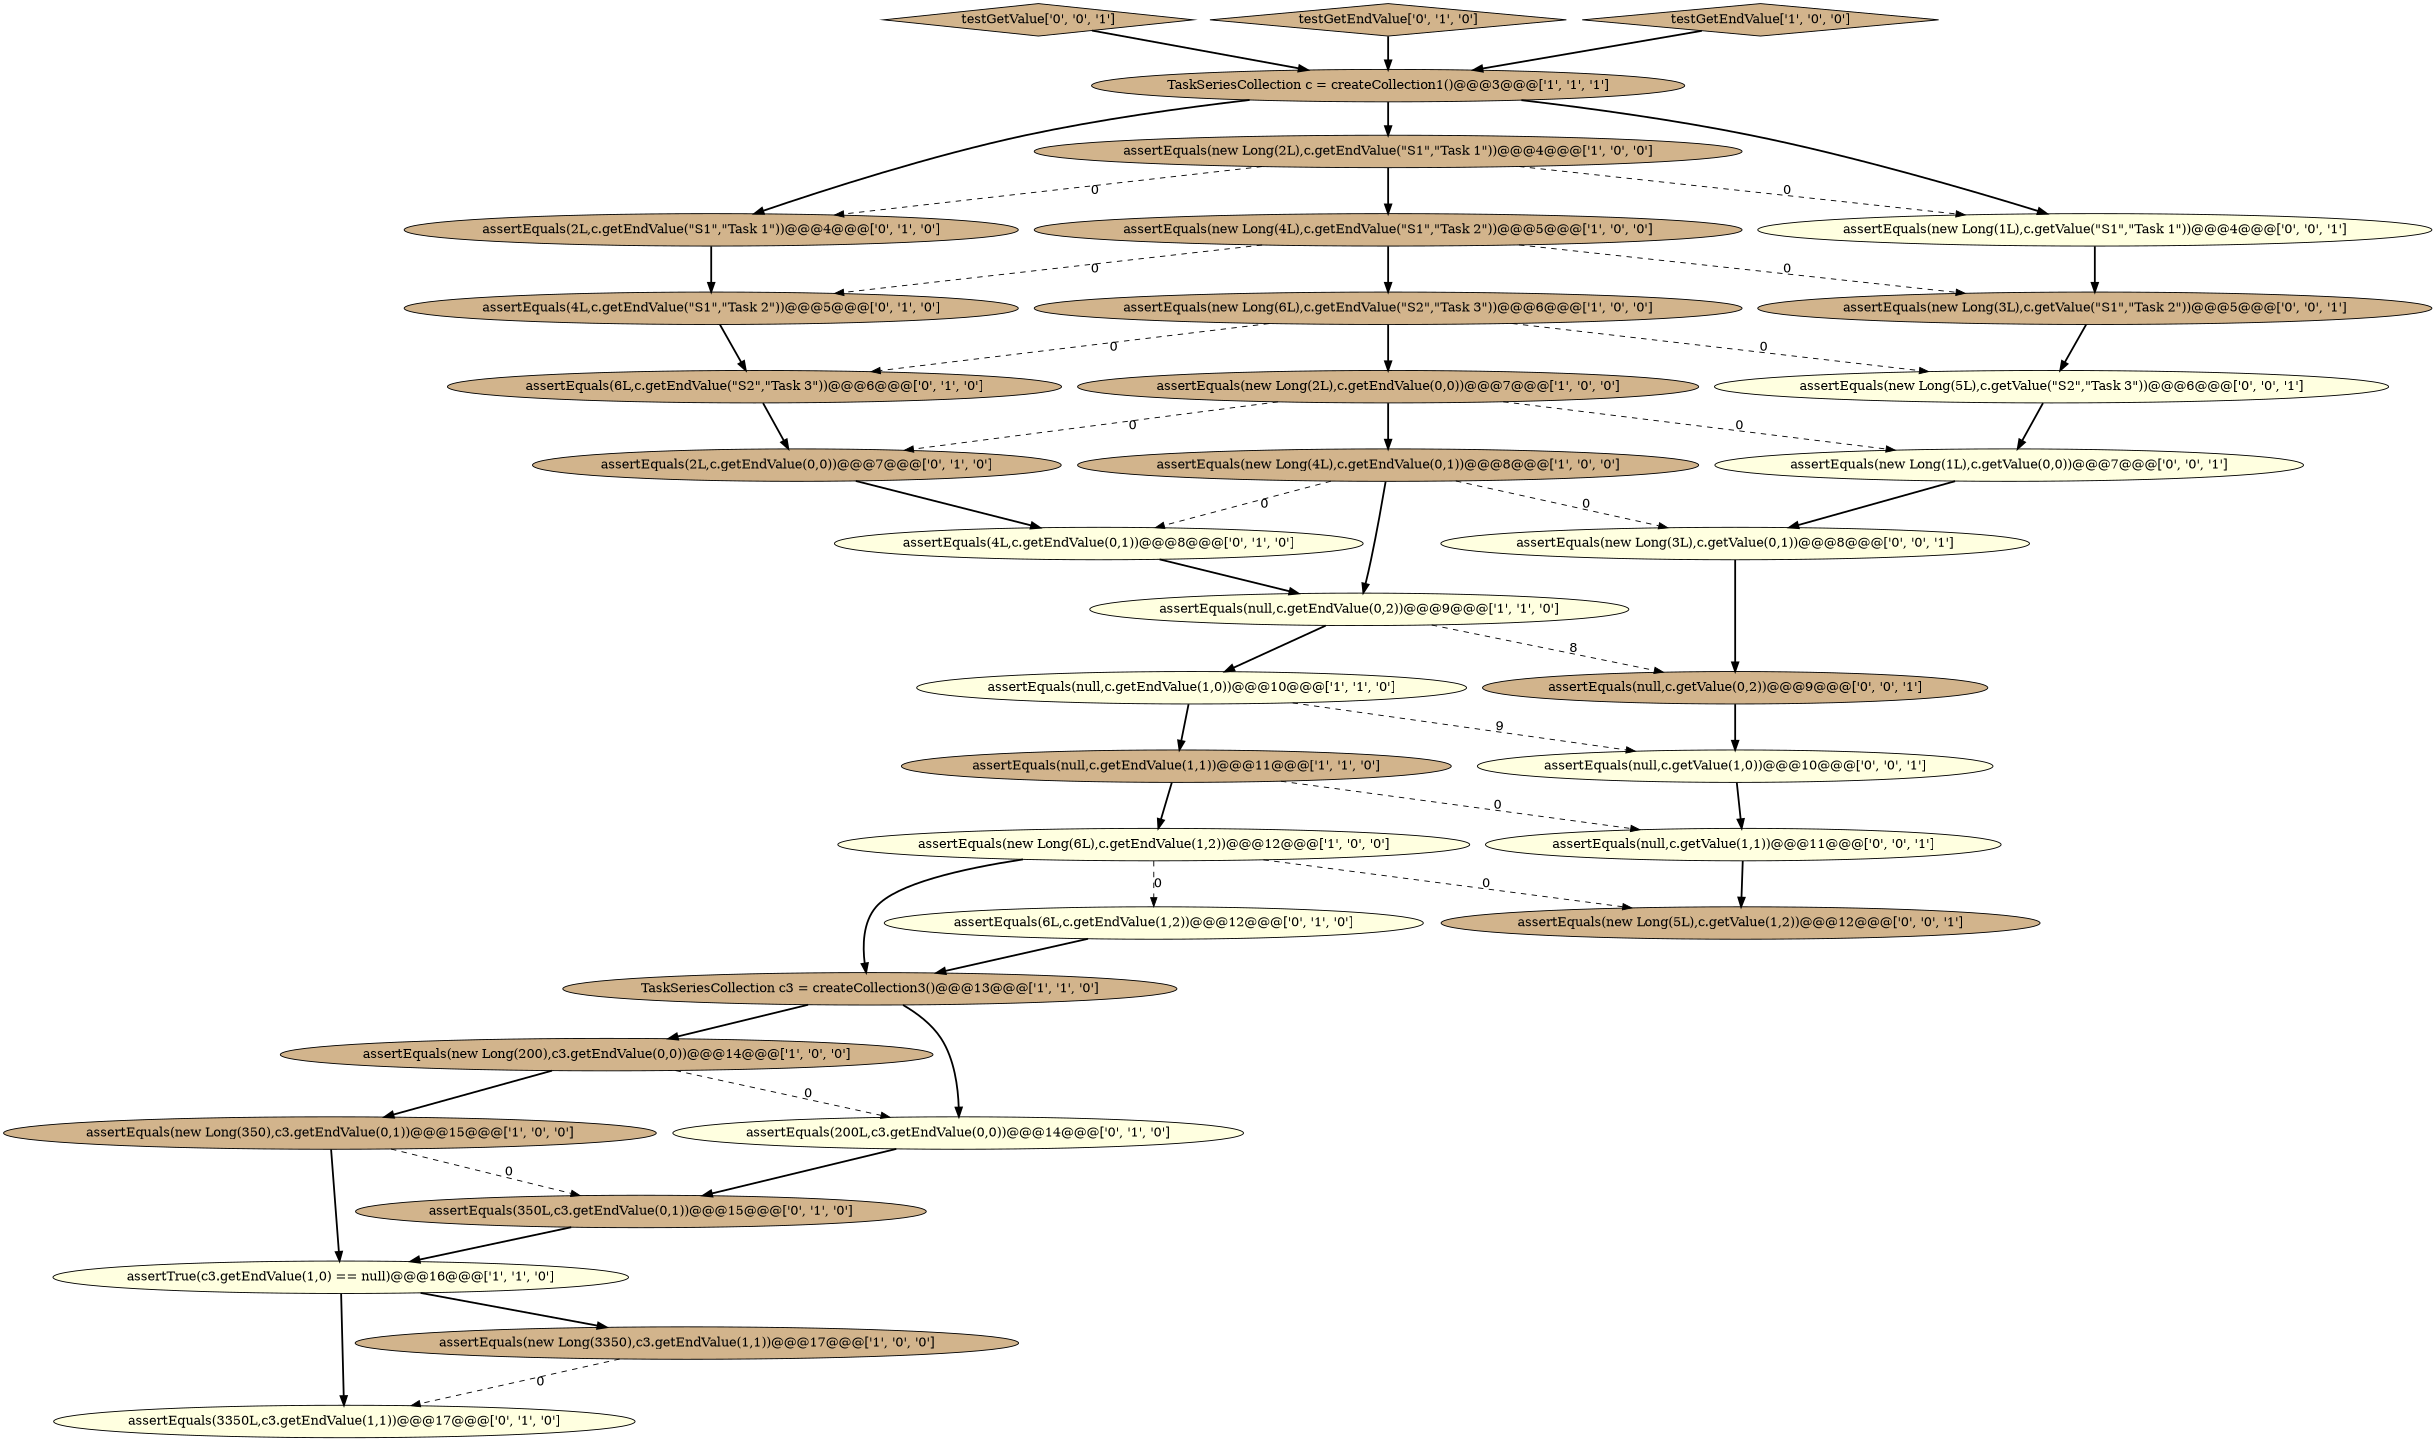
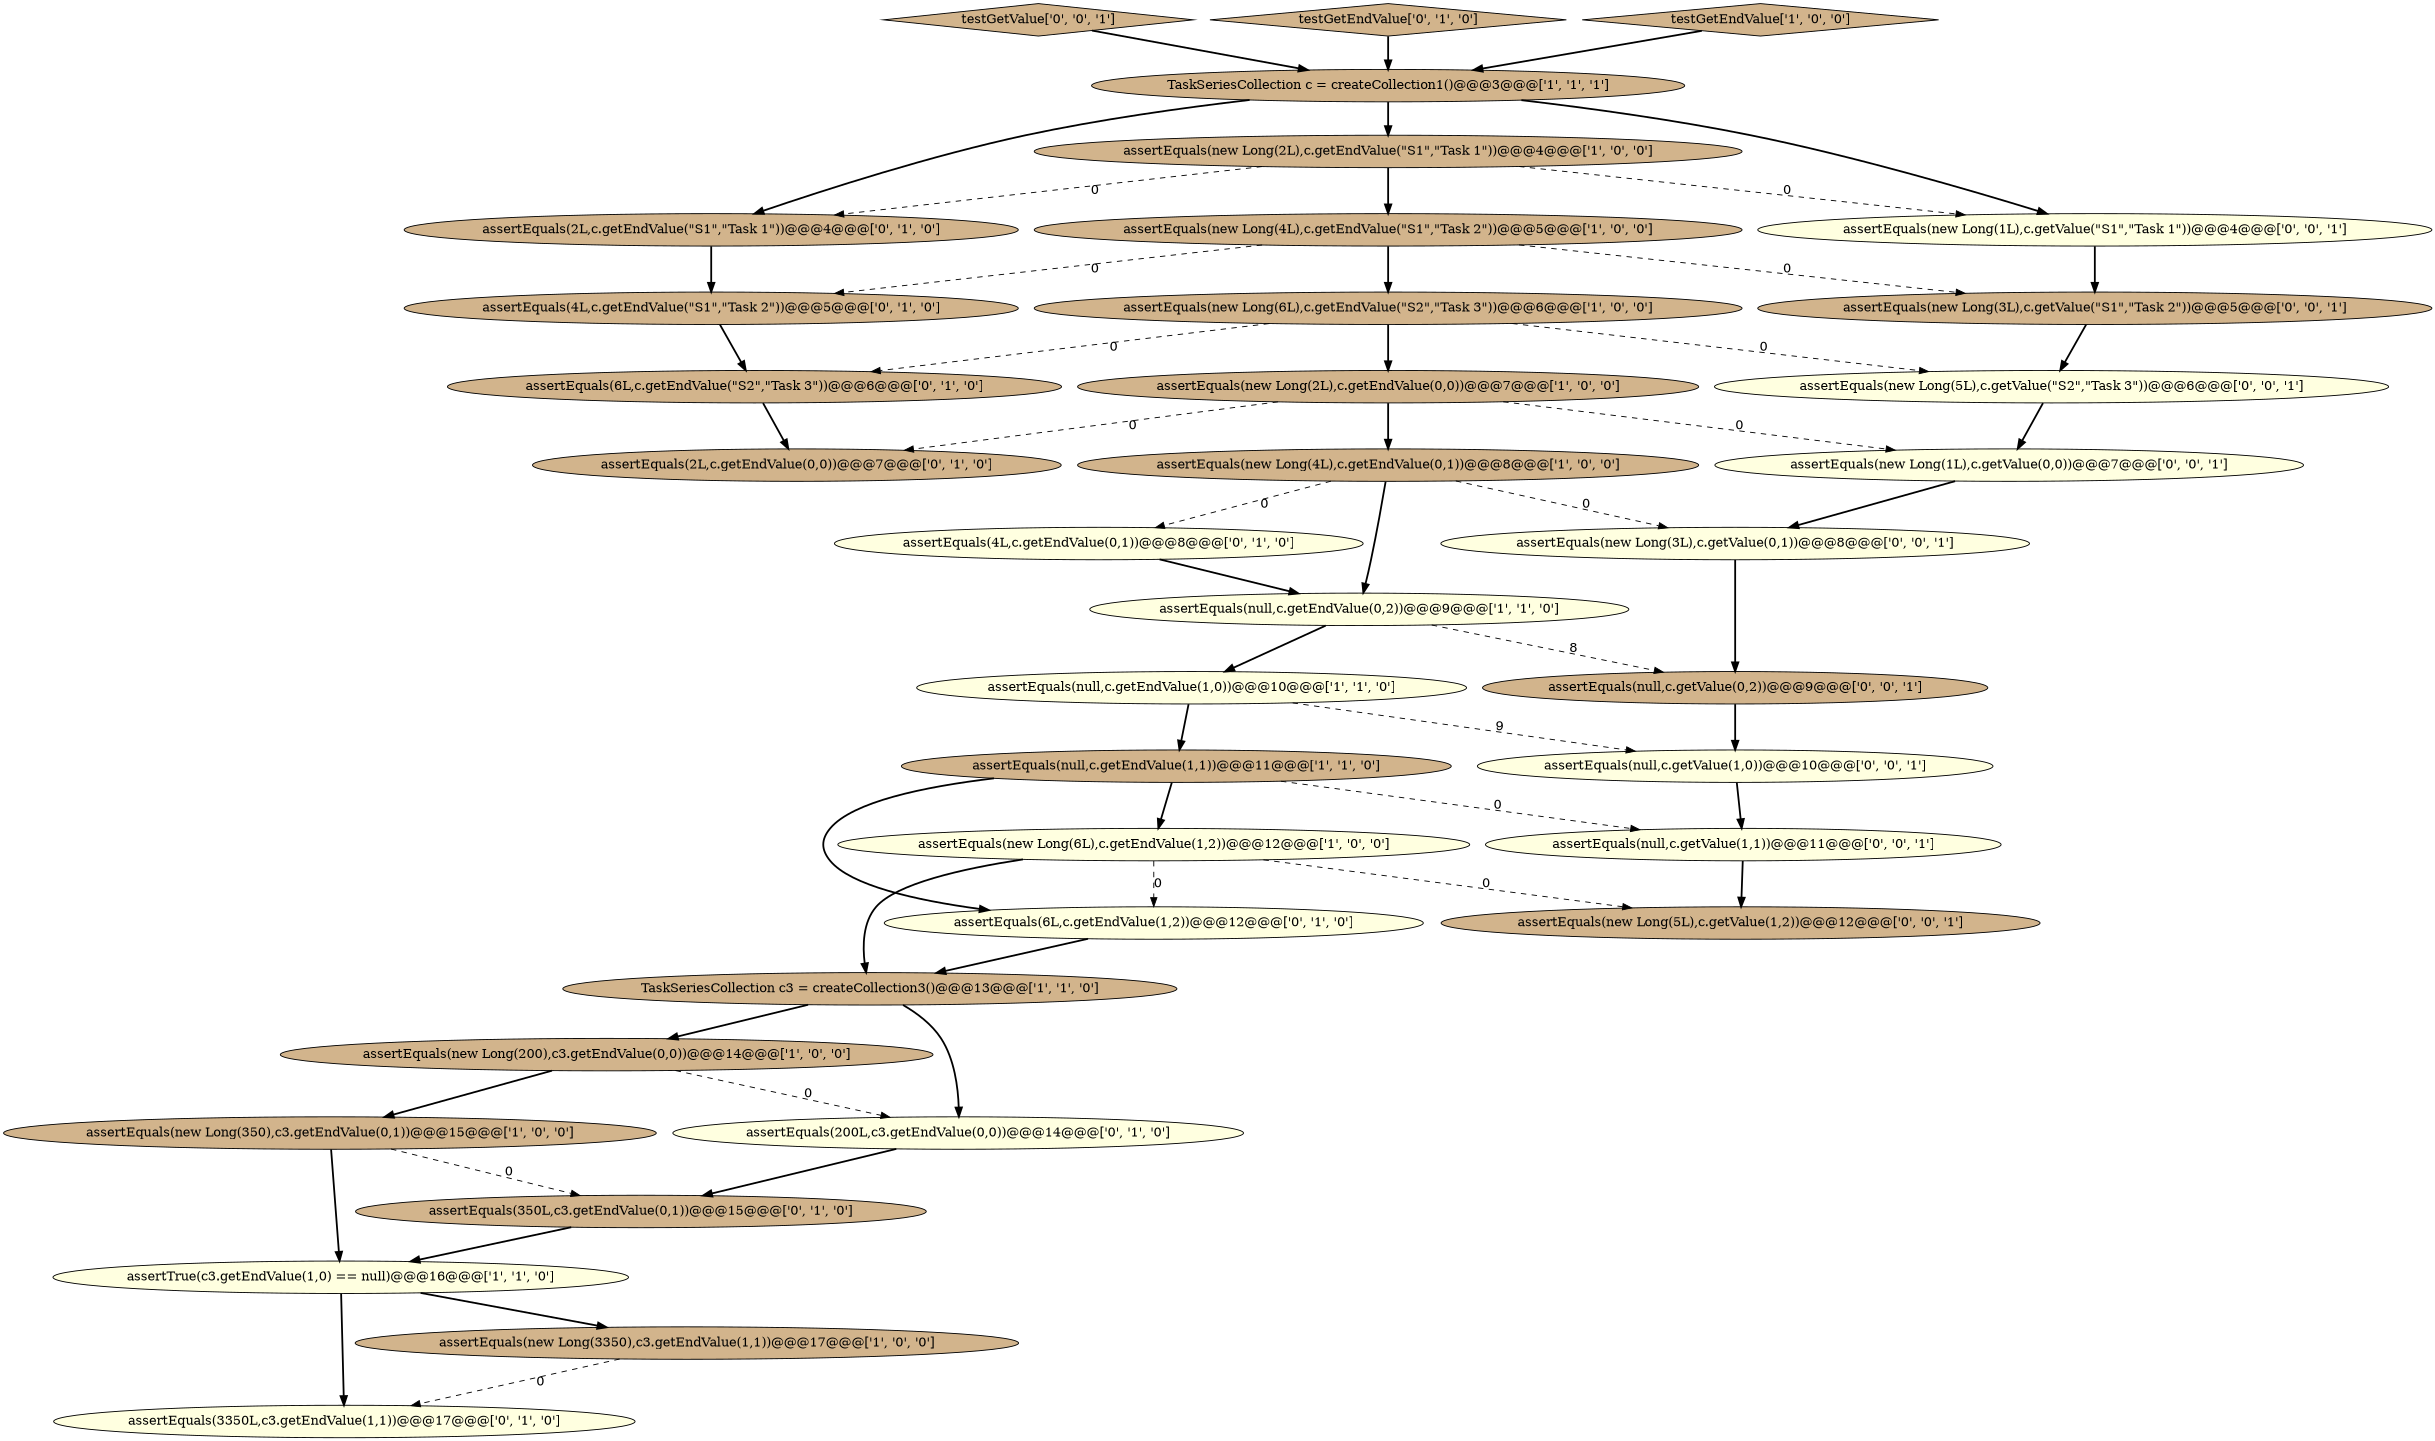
(943, 503) -> none
none -> (825, 837)
